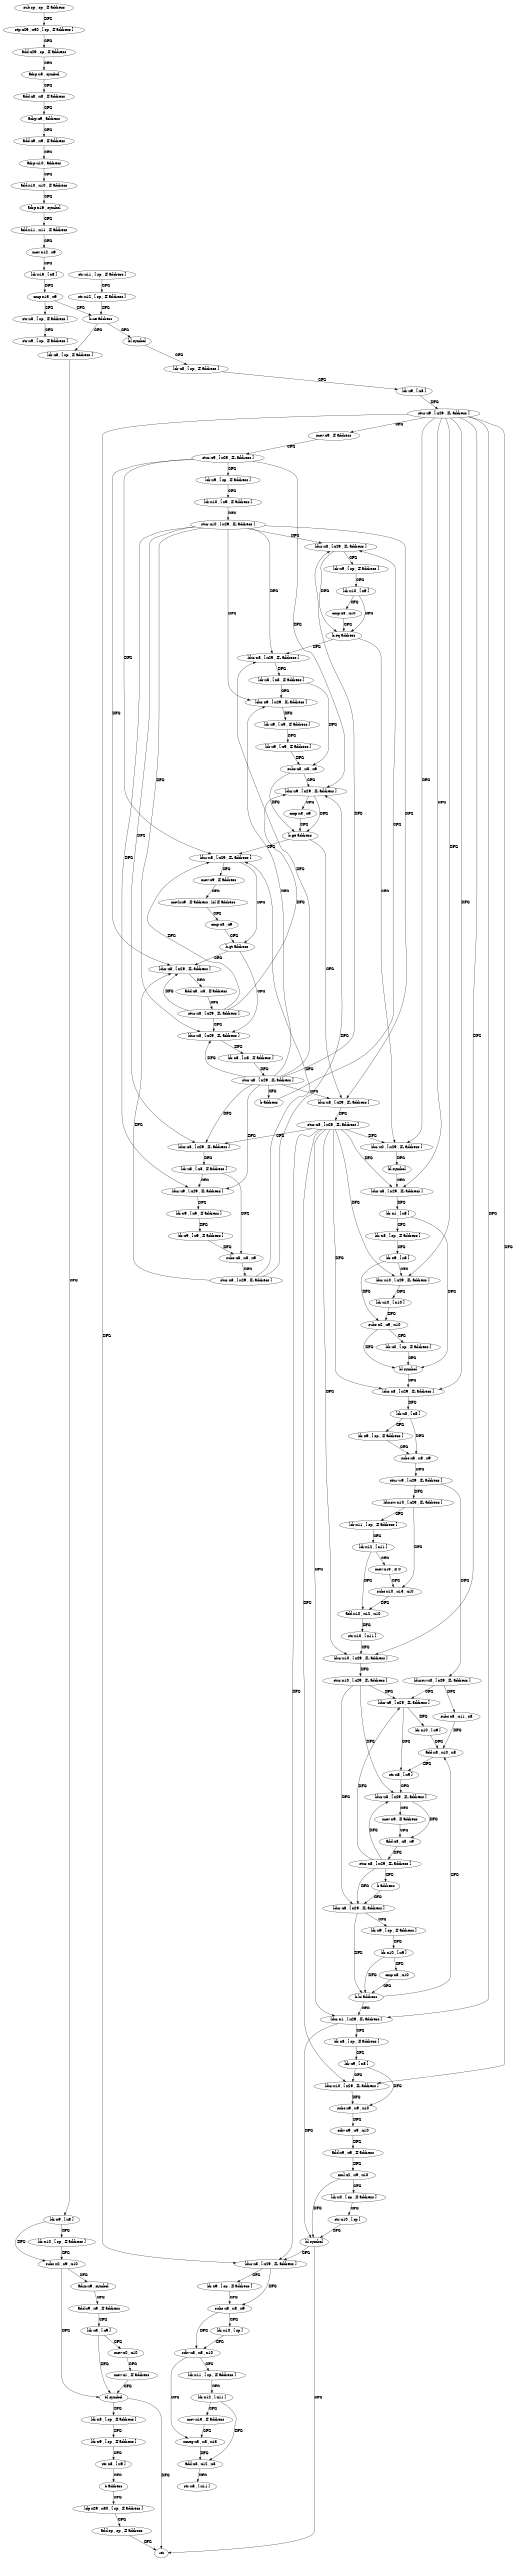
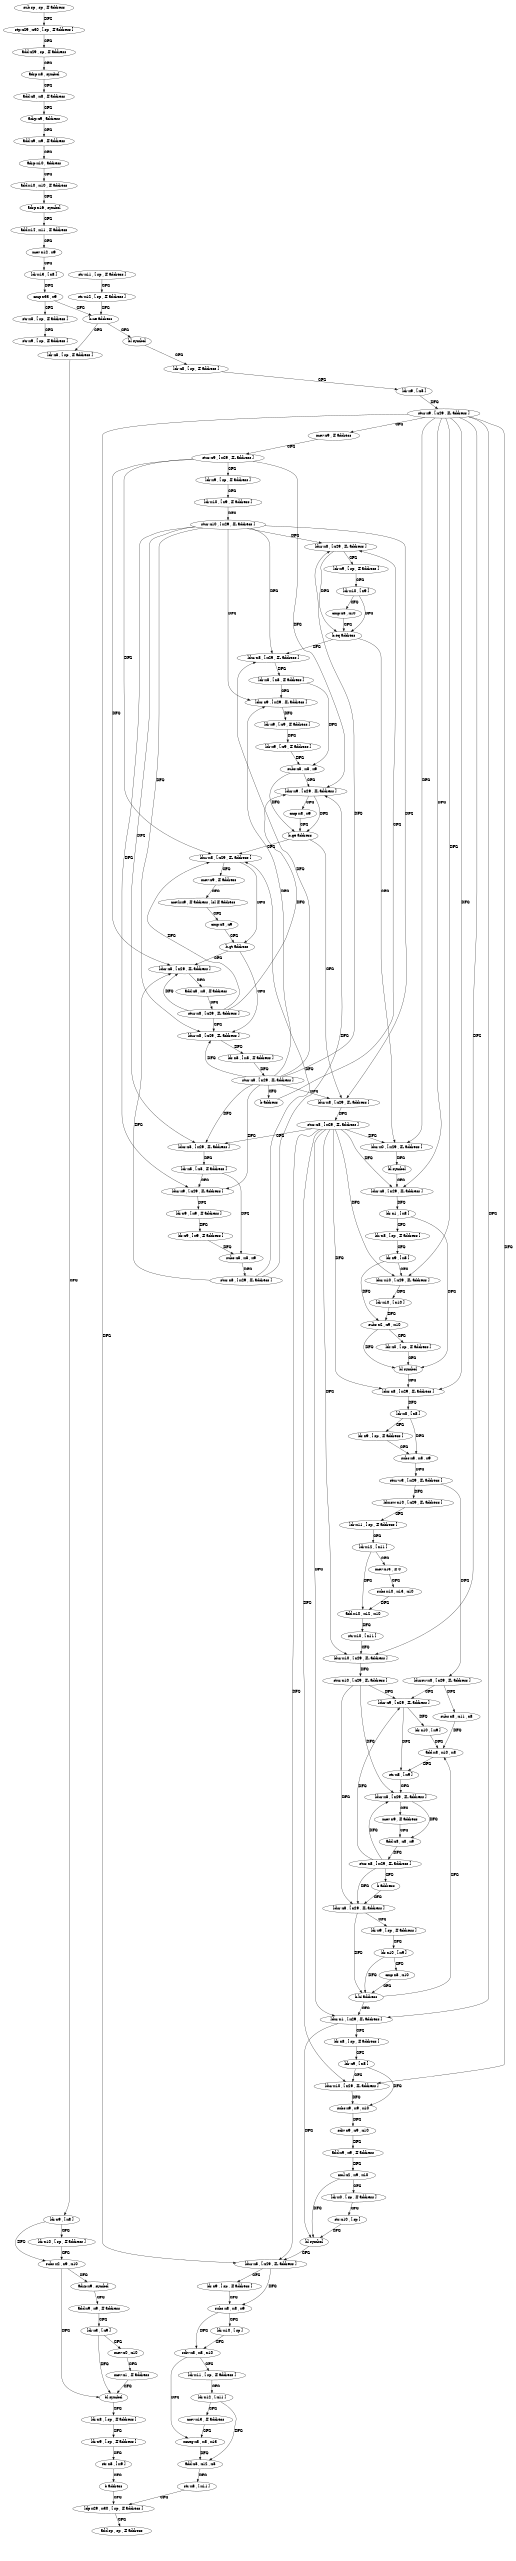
(44, 230) -> (44, 230)
(45, 297) -> (45, 297)
(414, 1548) -> none
none -> (158, 2497)
(161, 2553) -> none
